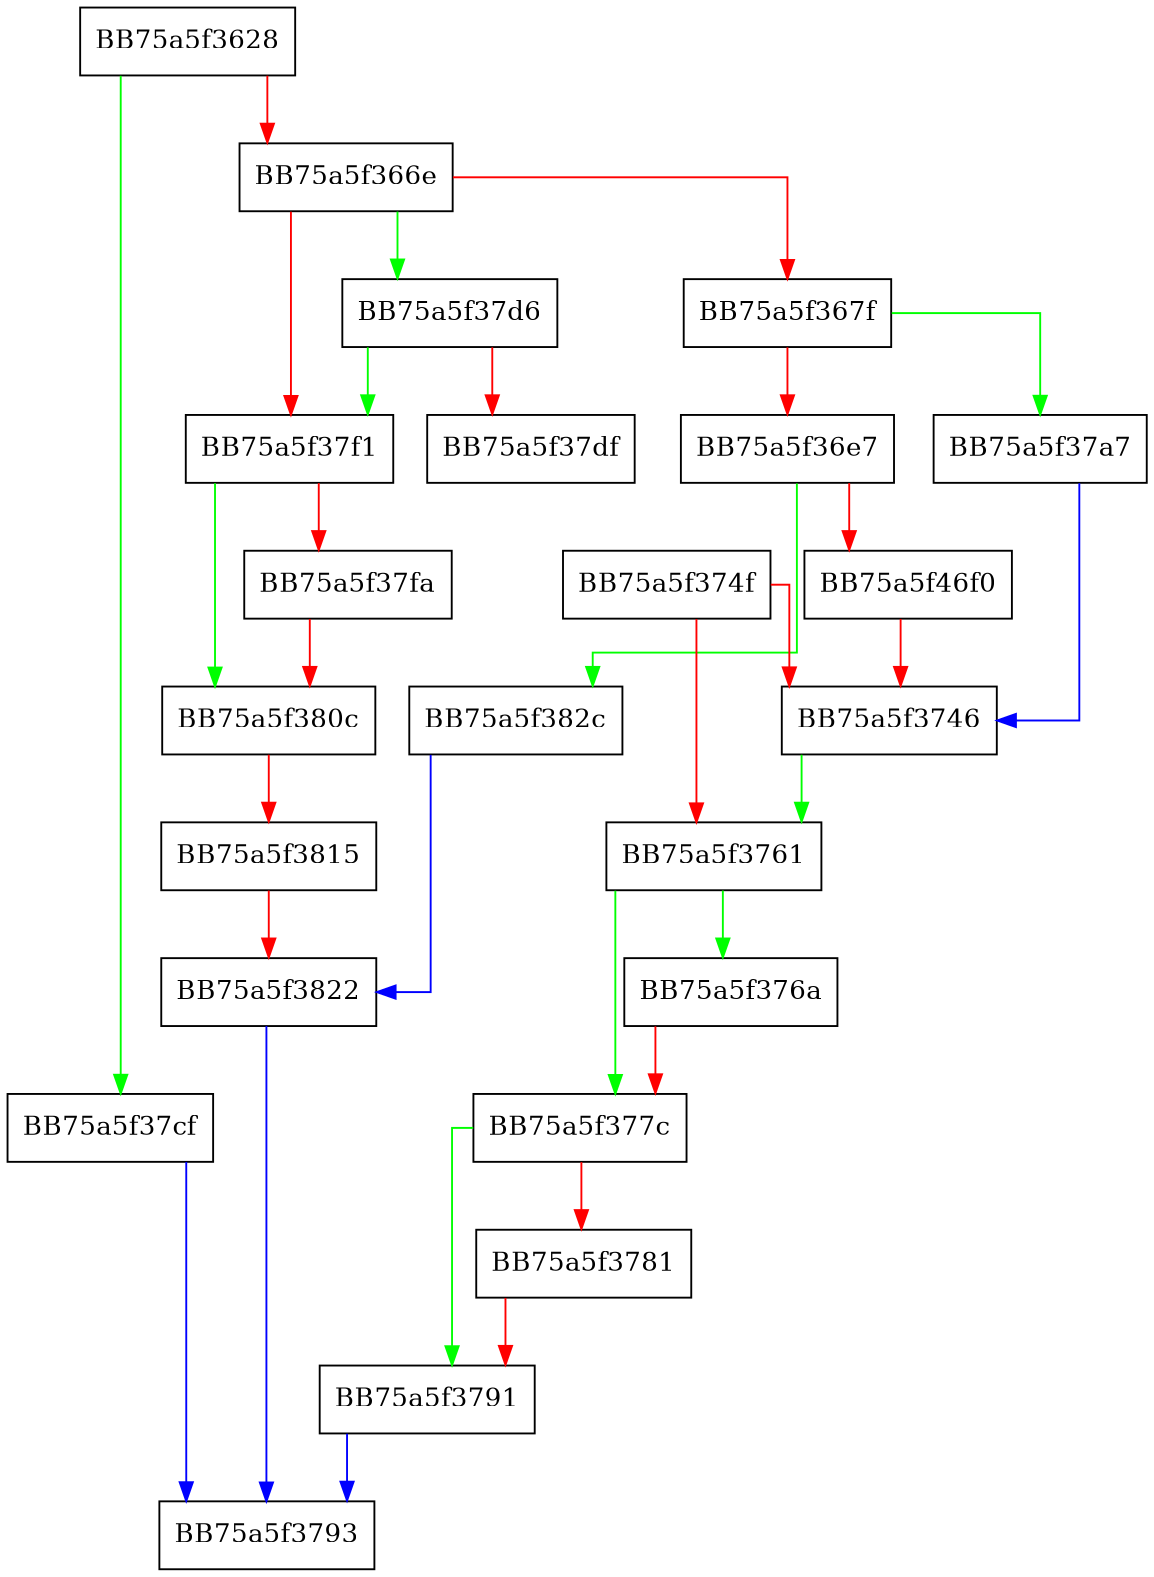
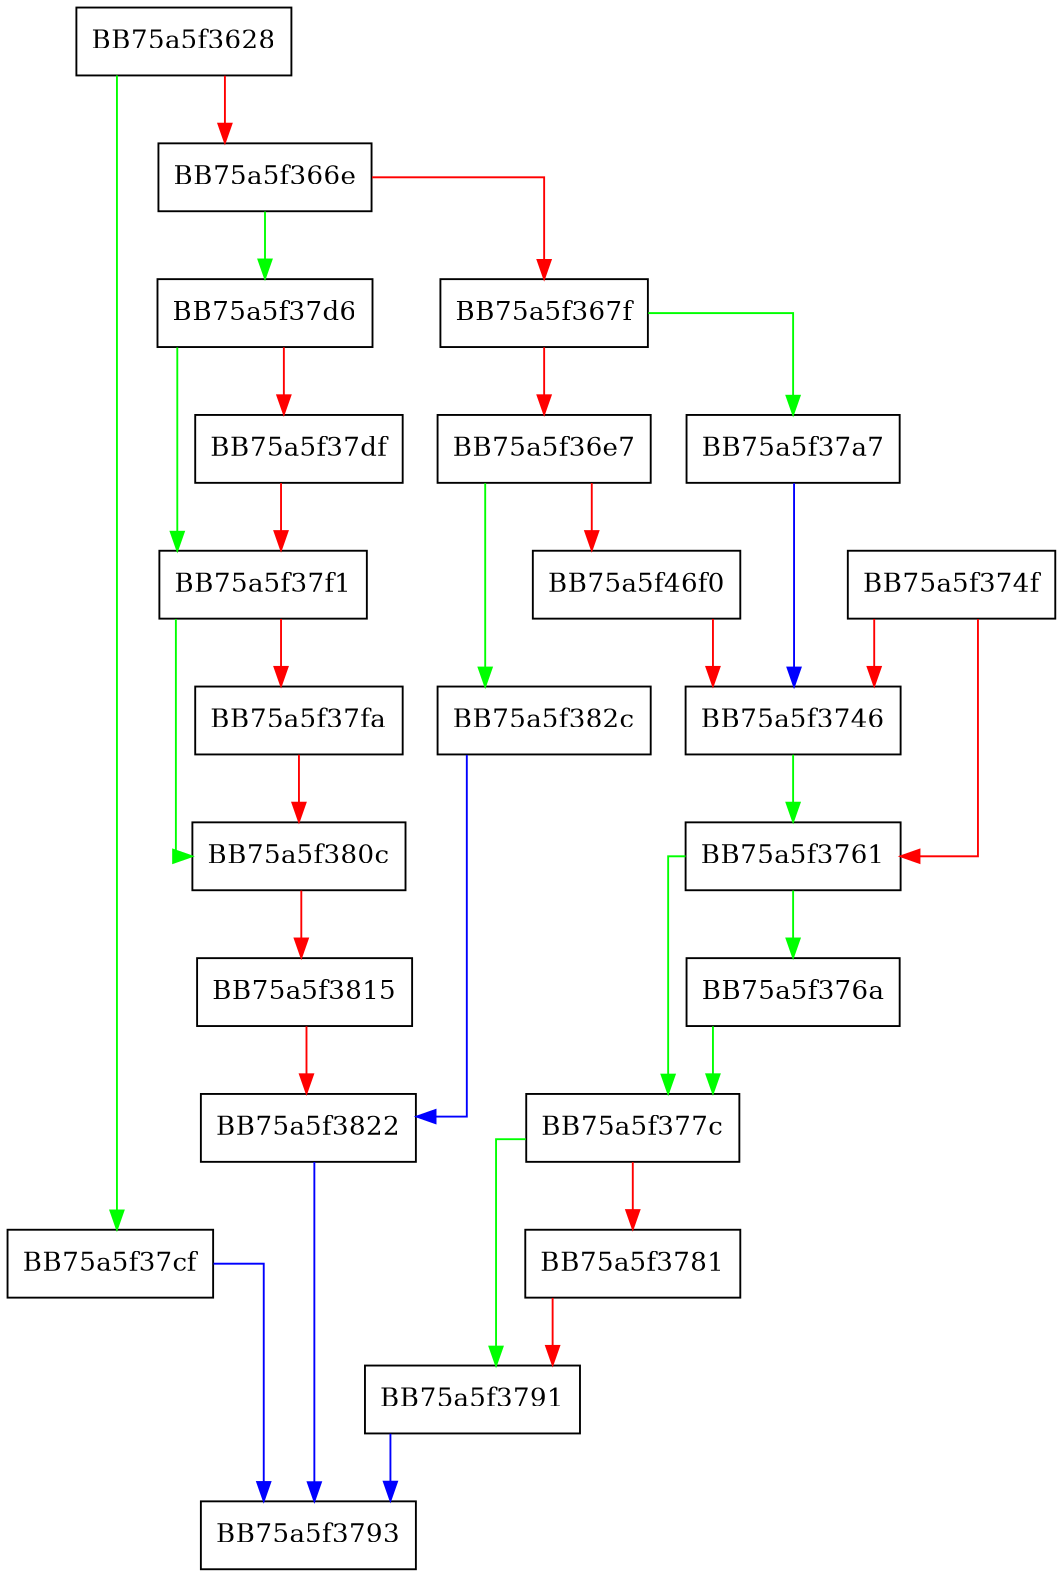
(291, 304) -> (281, 507)
(655, 1050) -> (713, 1050)
